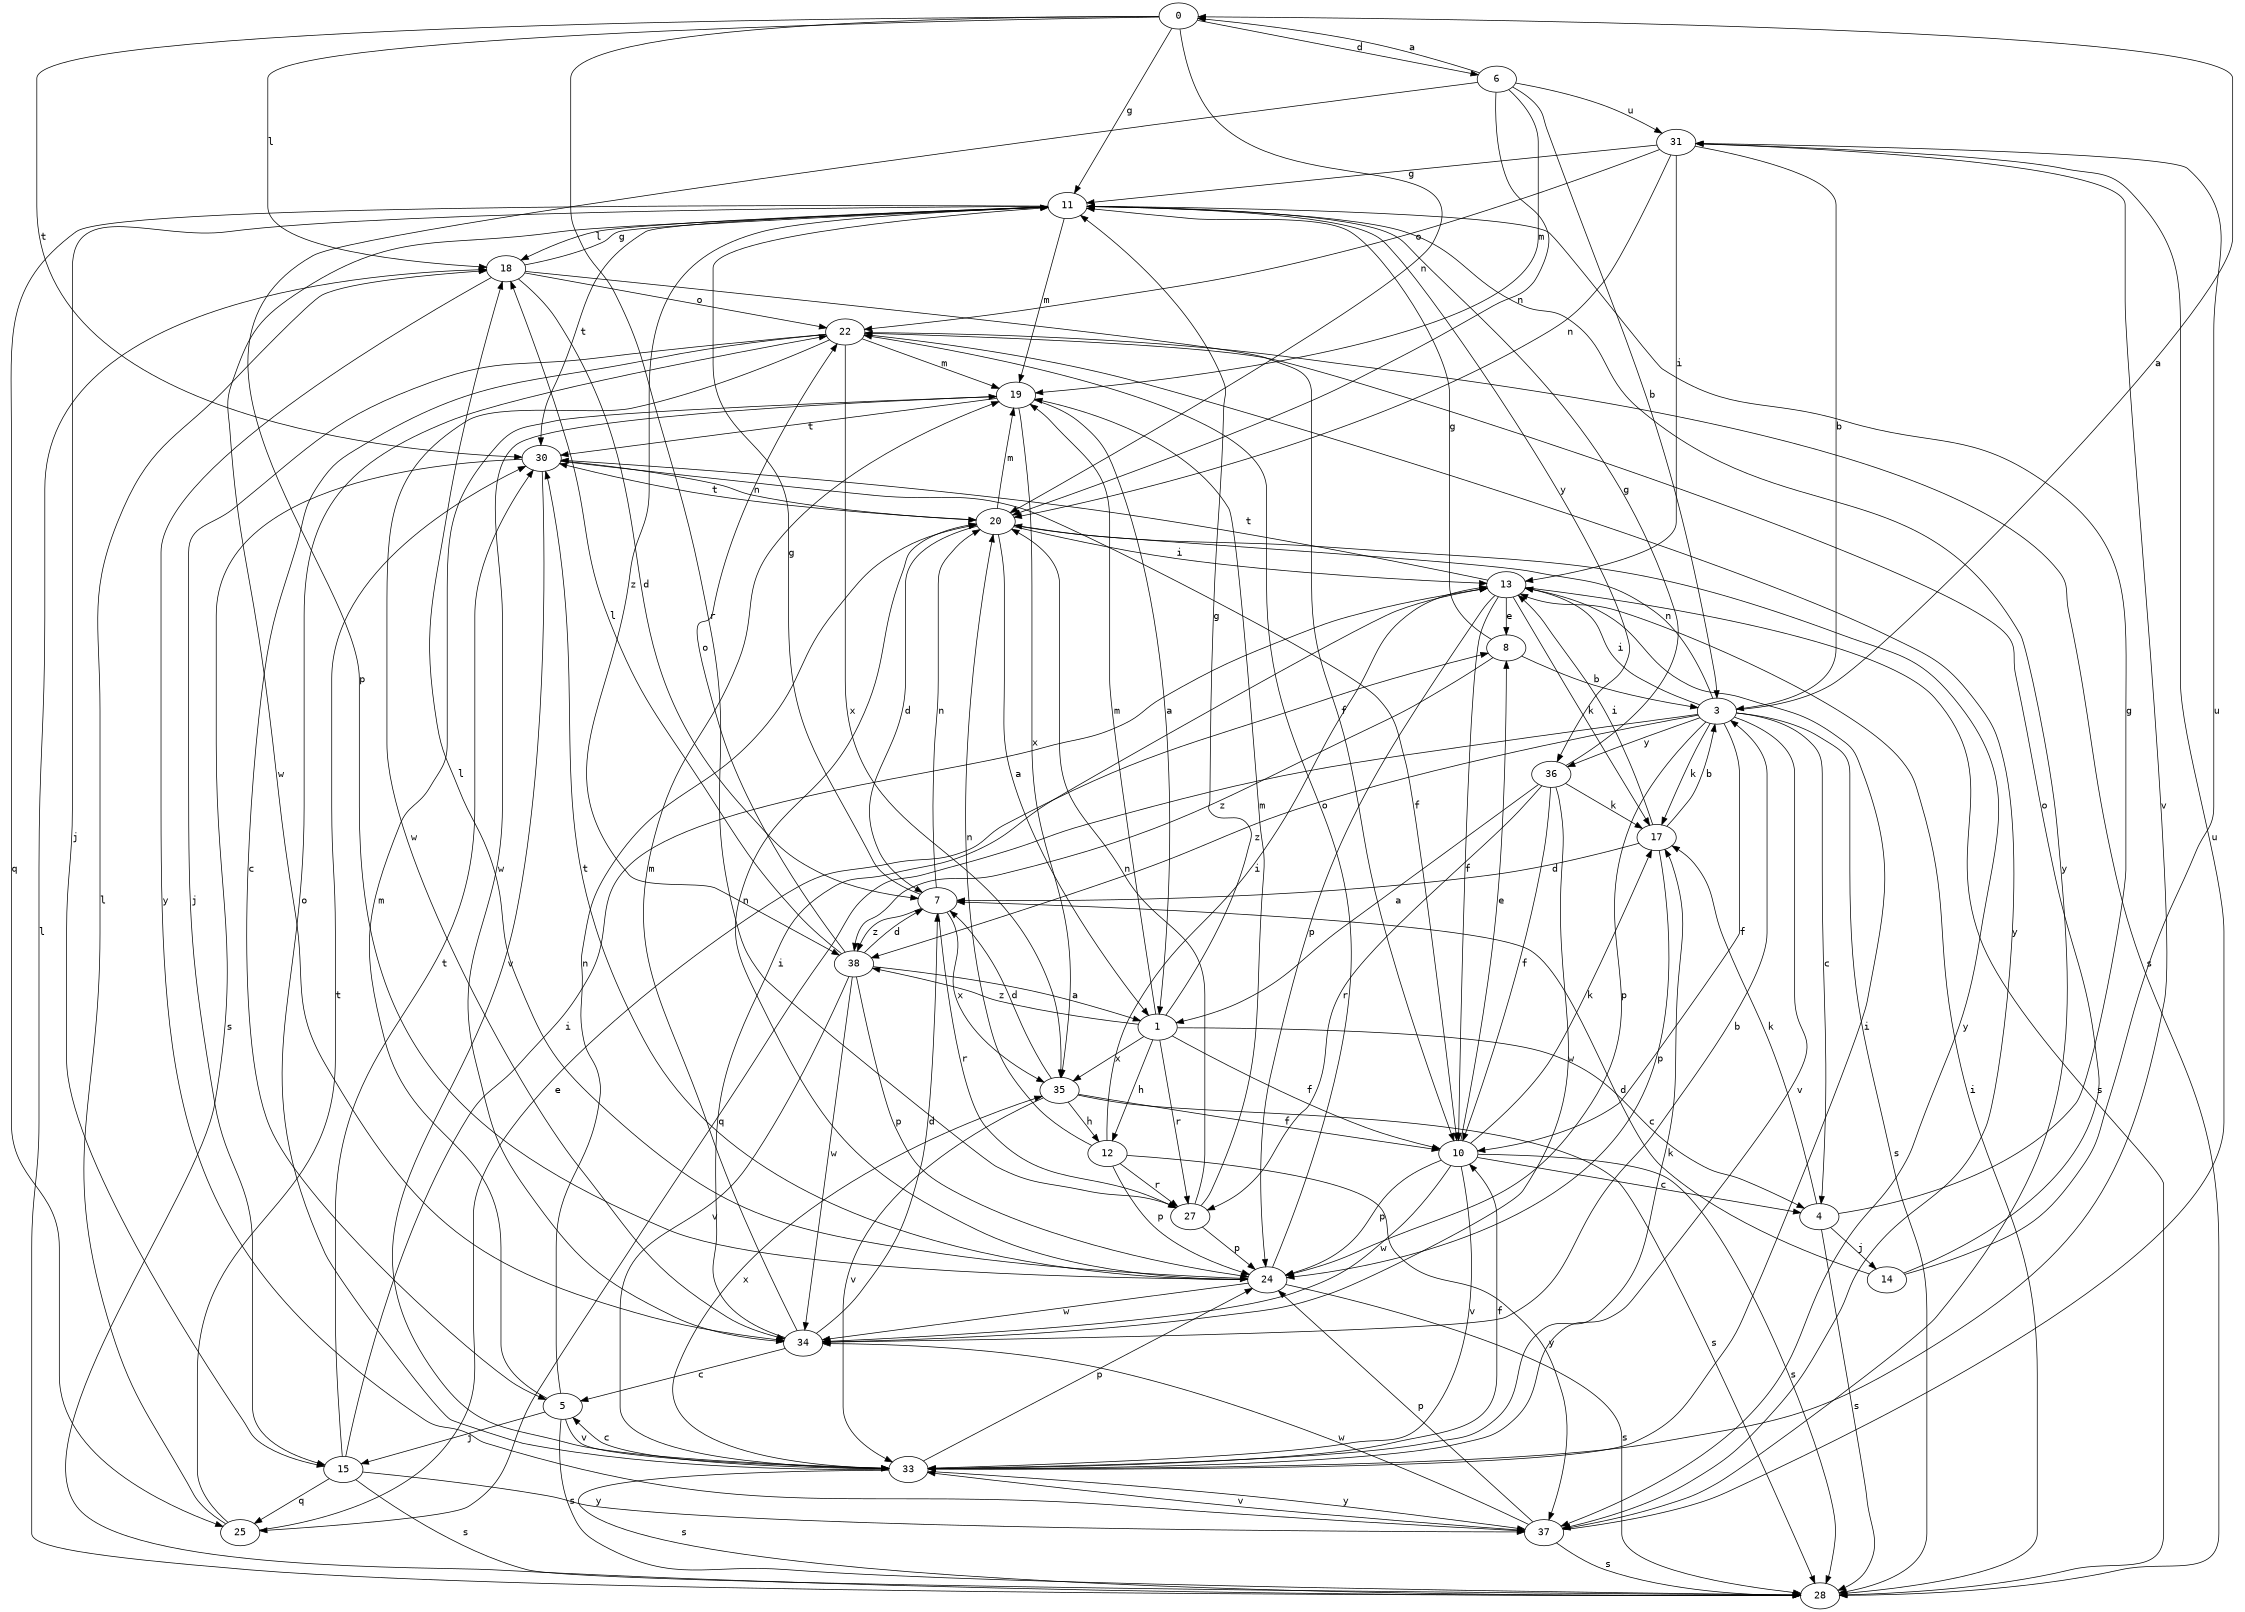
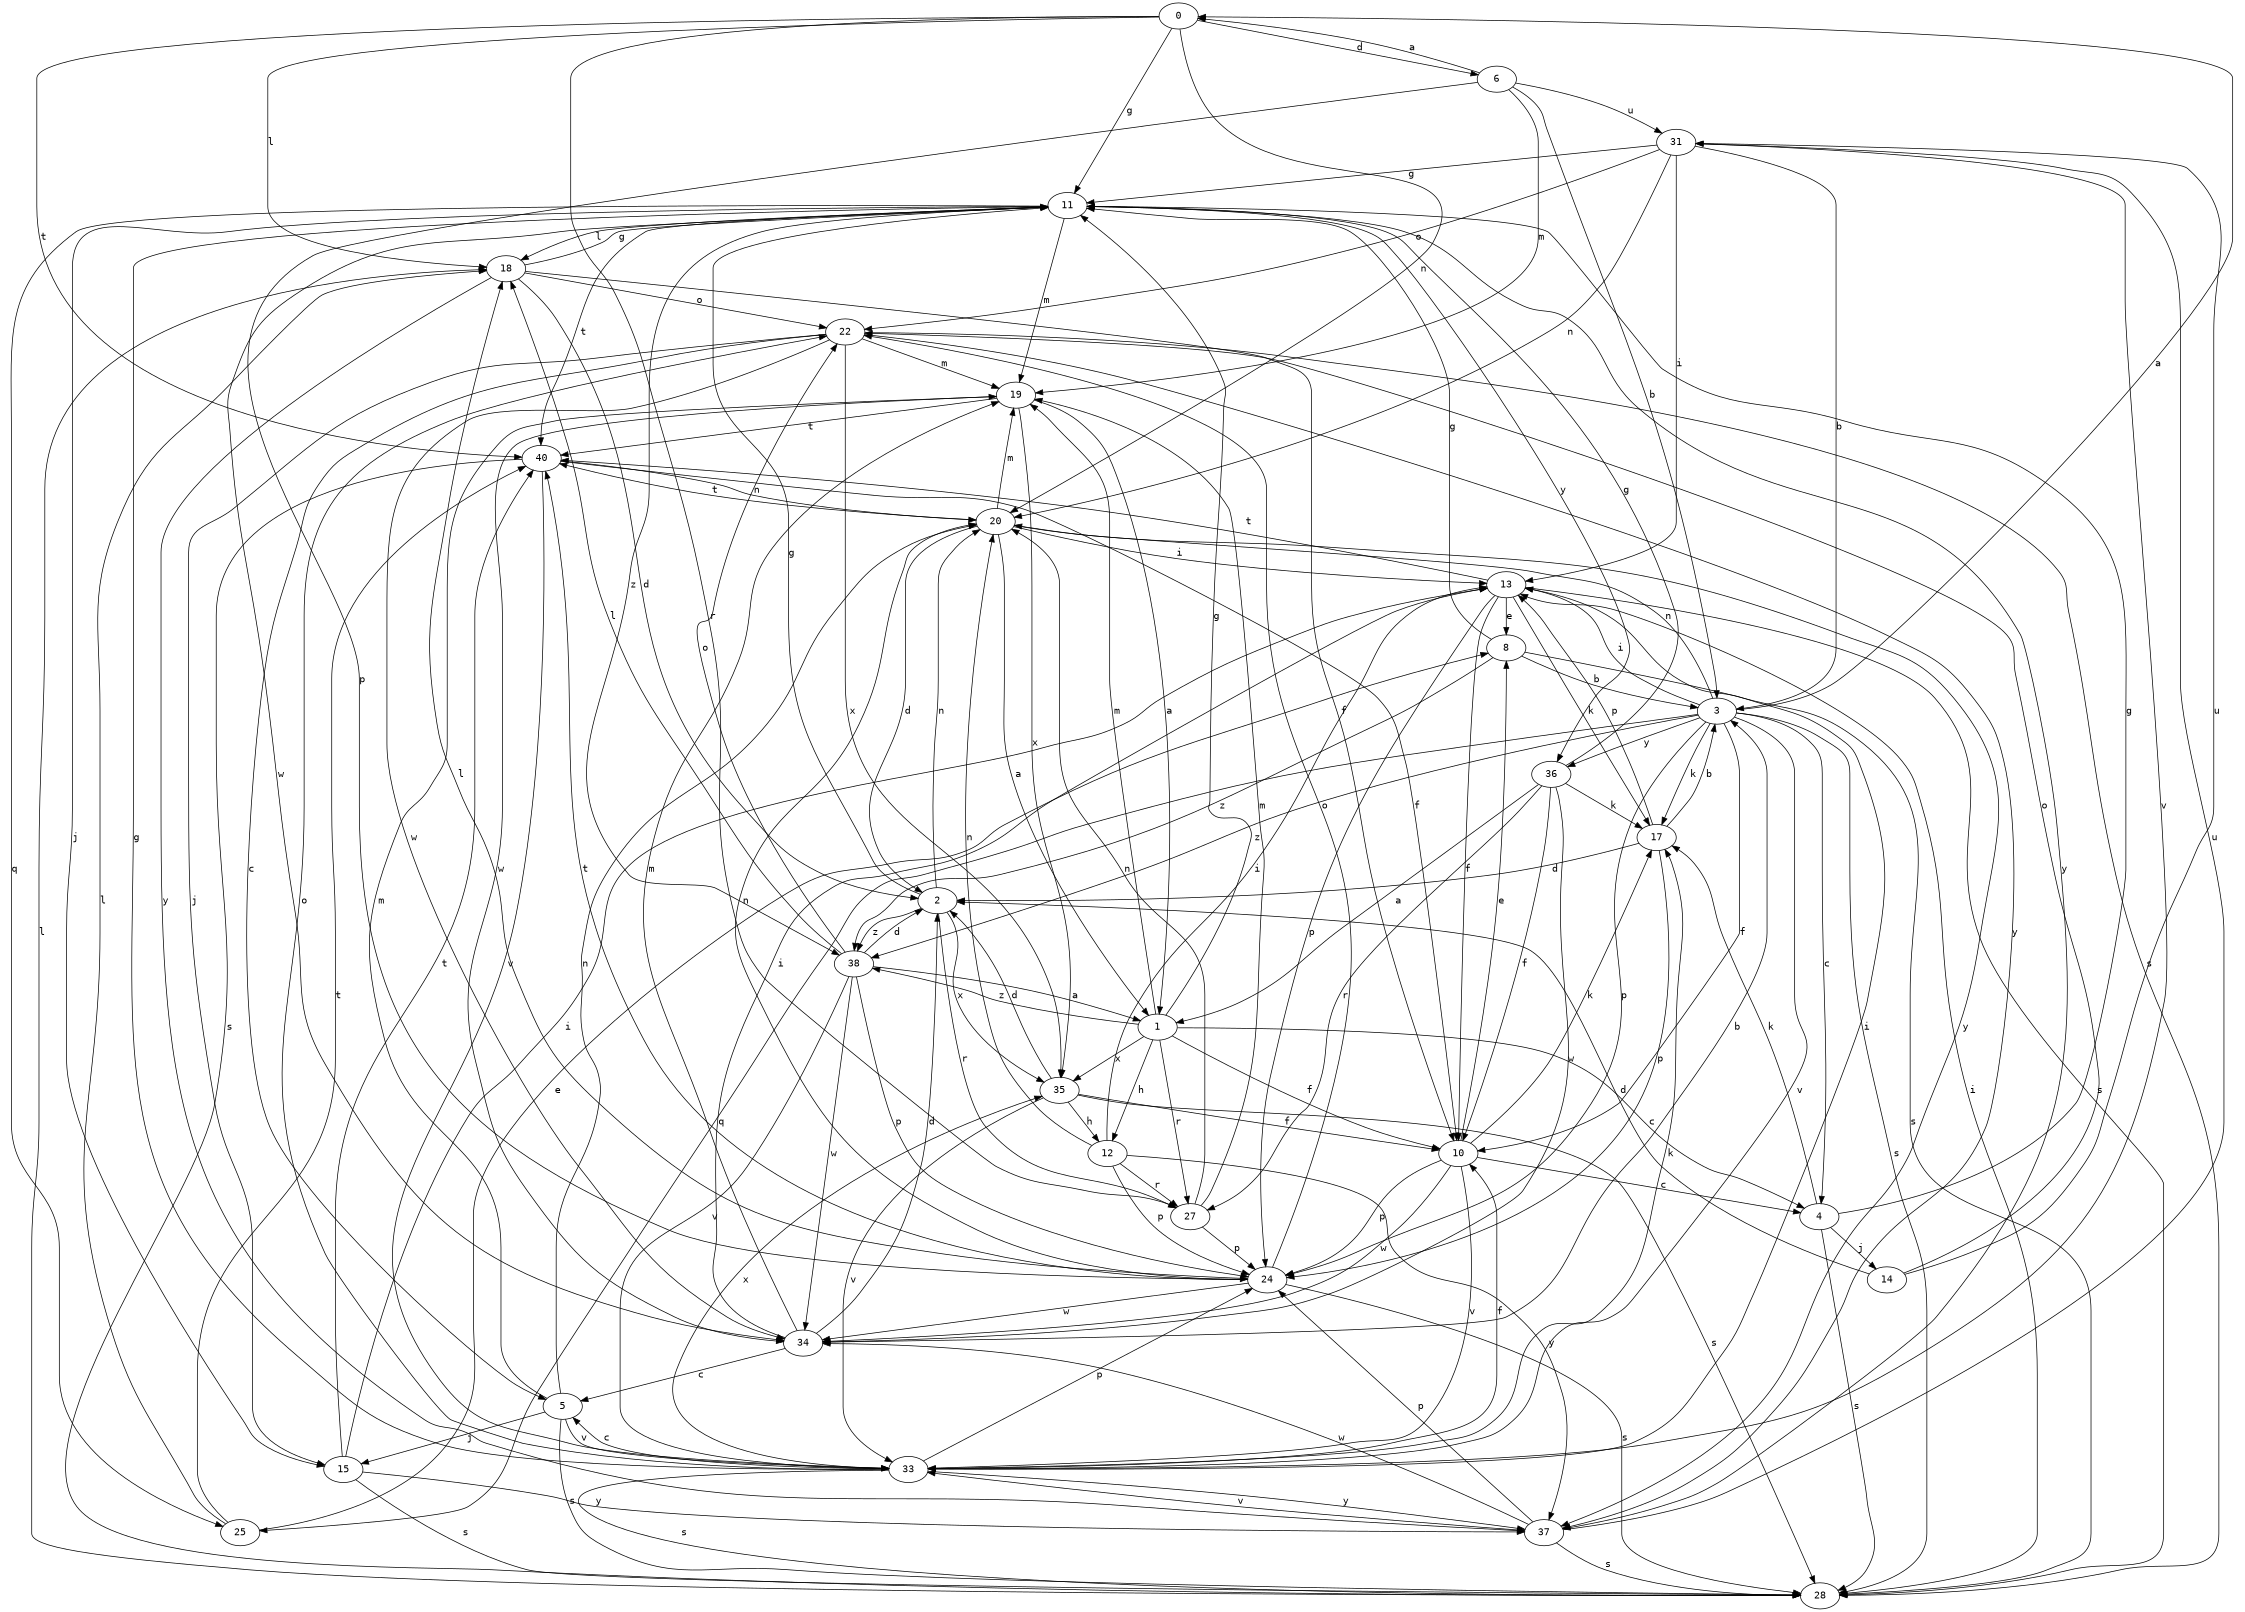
(1396, 359) -> none
(542, 458) -> (542, 458)
none -> (133, 692)
(1615, 711) -> (1615, 711)
(937, 901) -> (937, 901)
(1743, 1277) -> (1912, 1131)
(295, 1499) -> none
